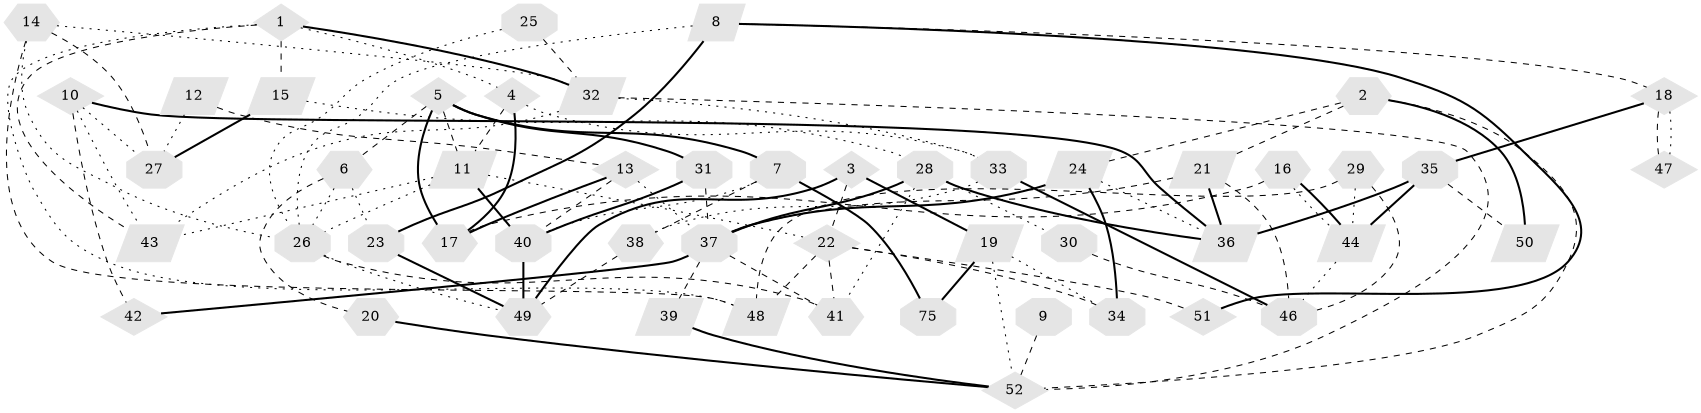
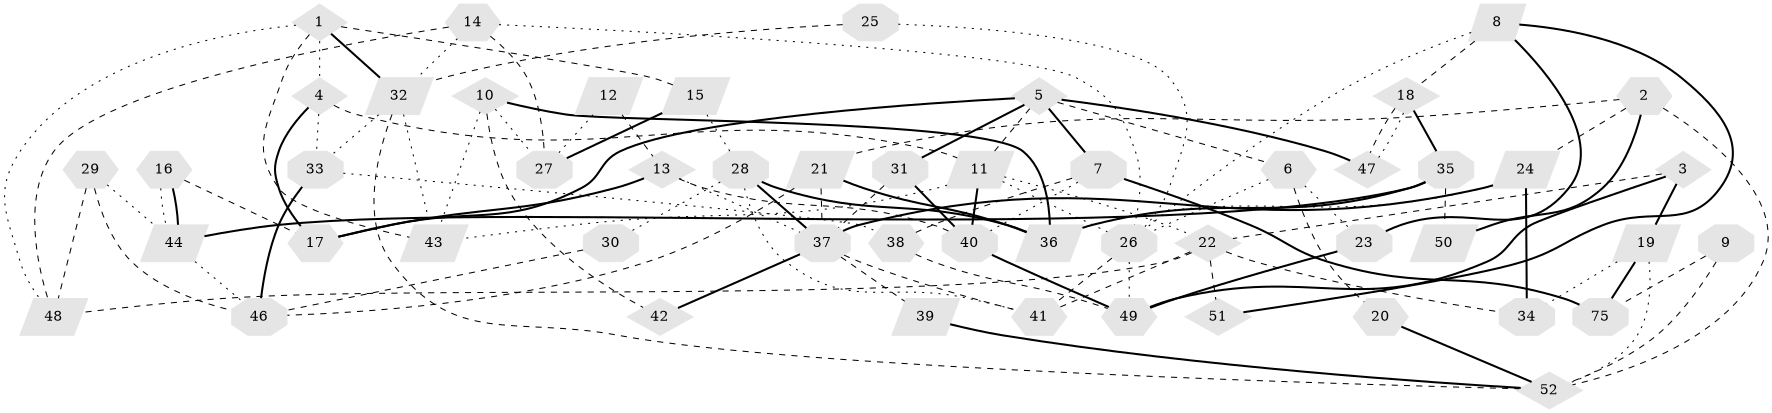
none -> (1222, 126)
none -> (1663, 280)
